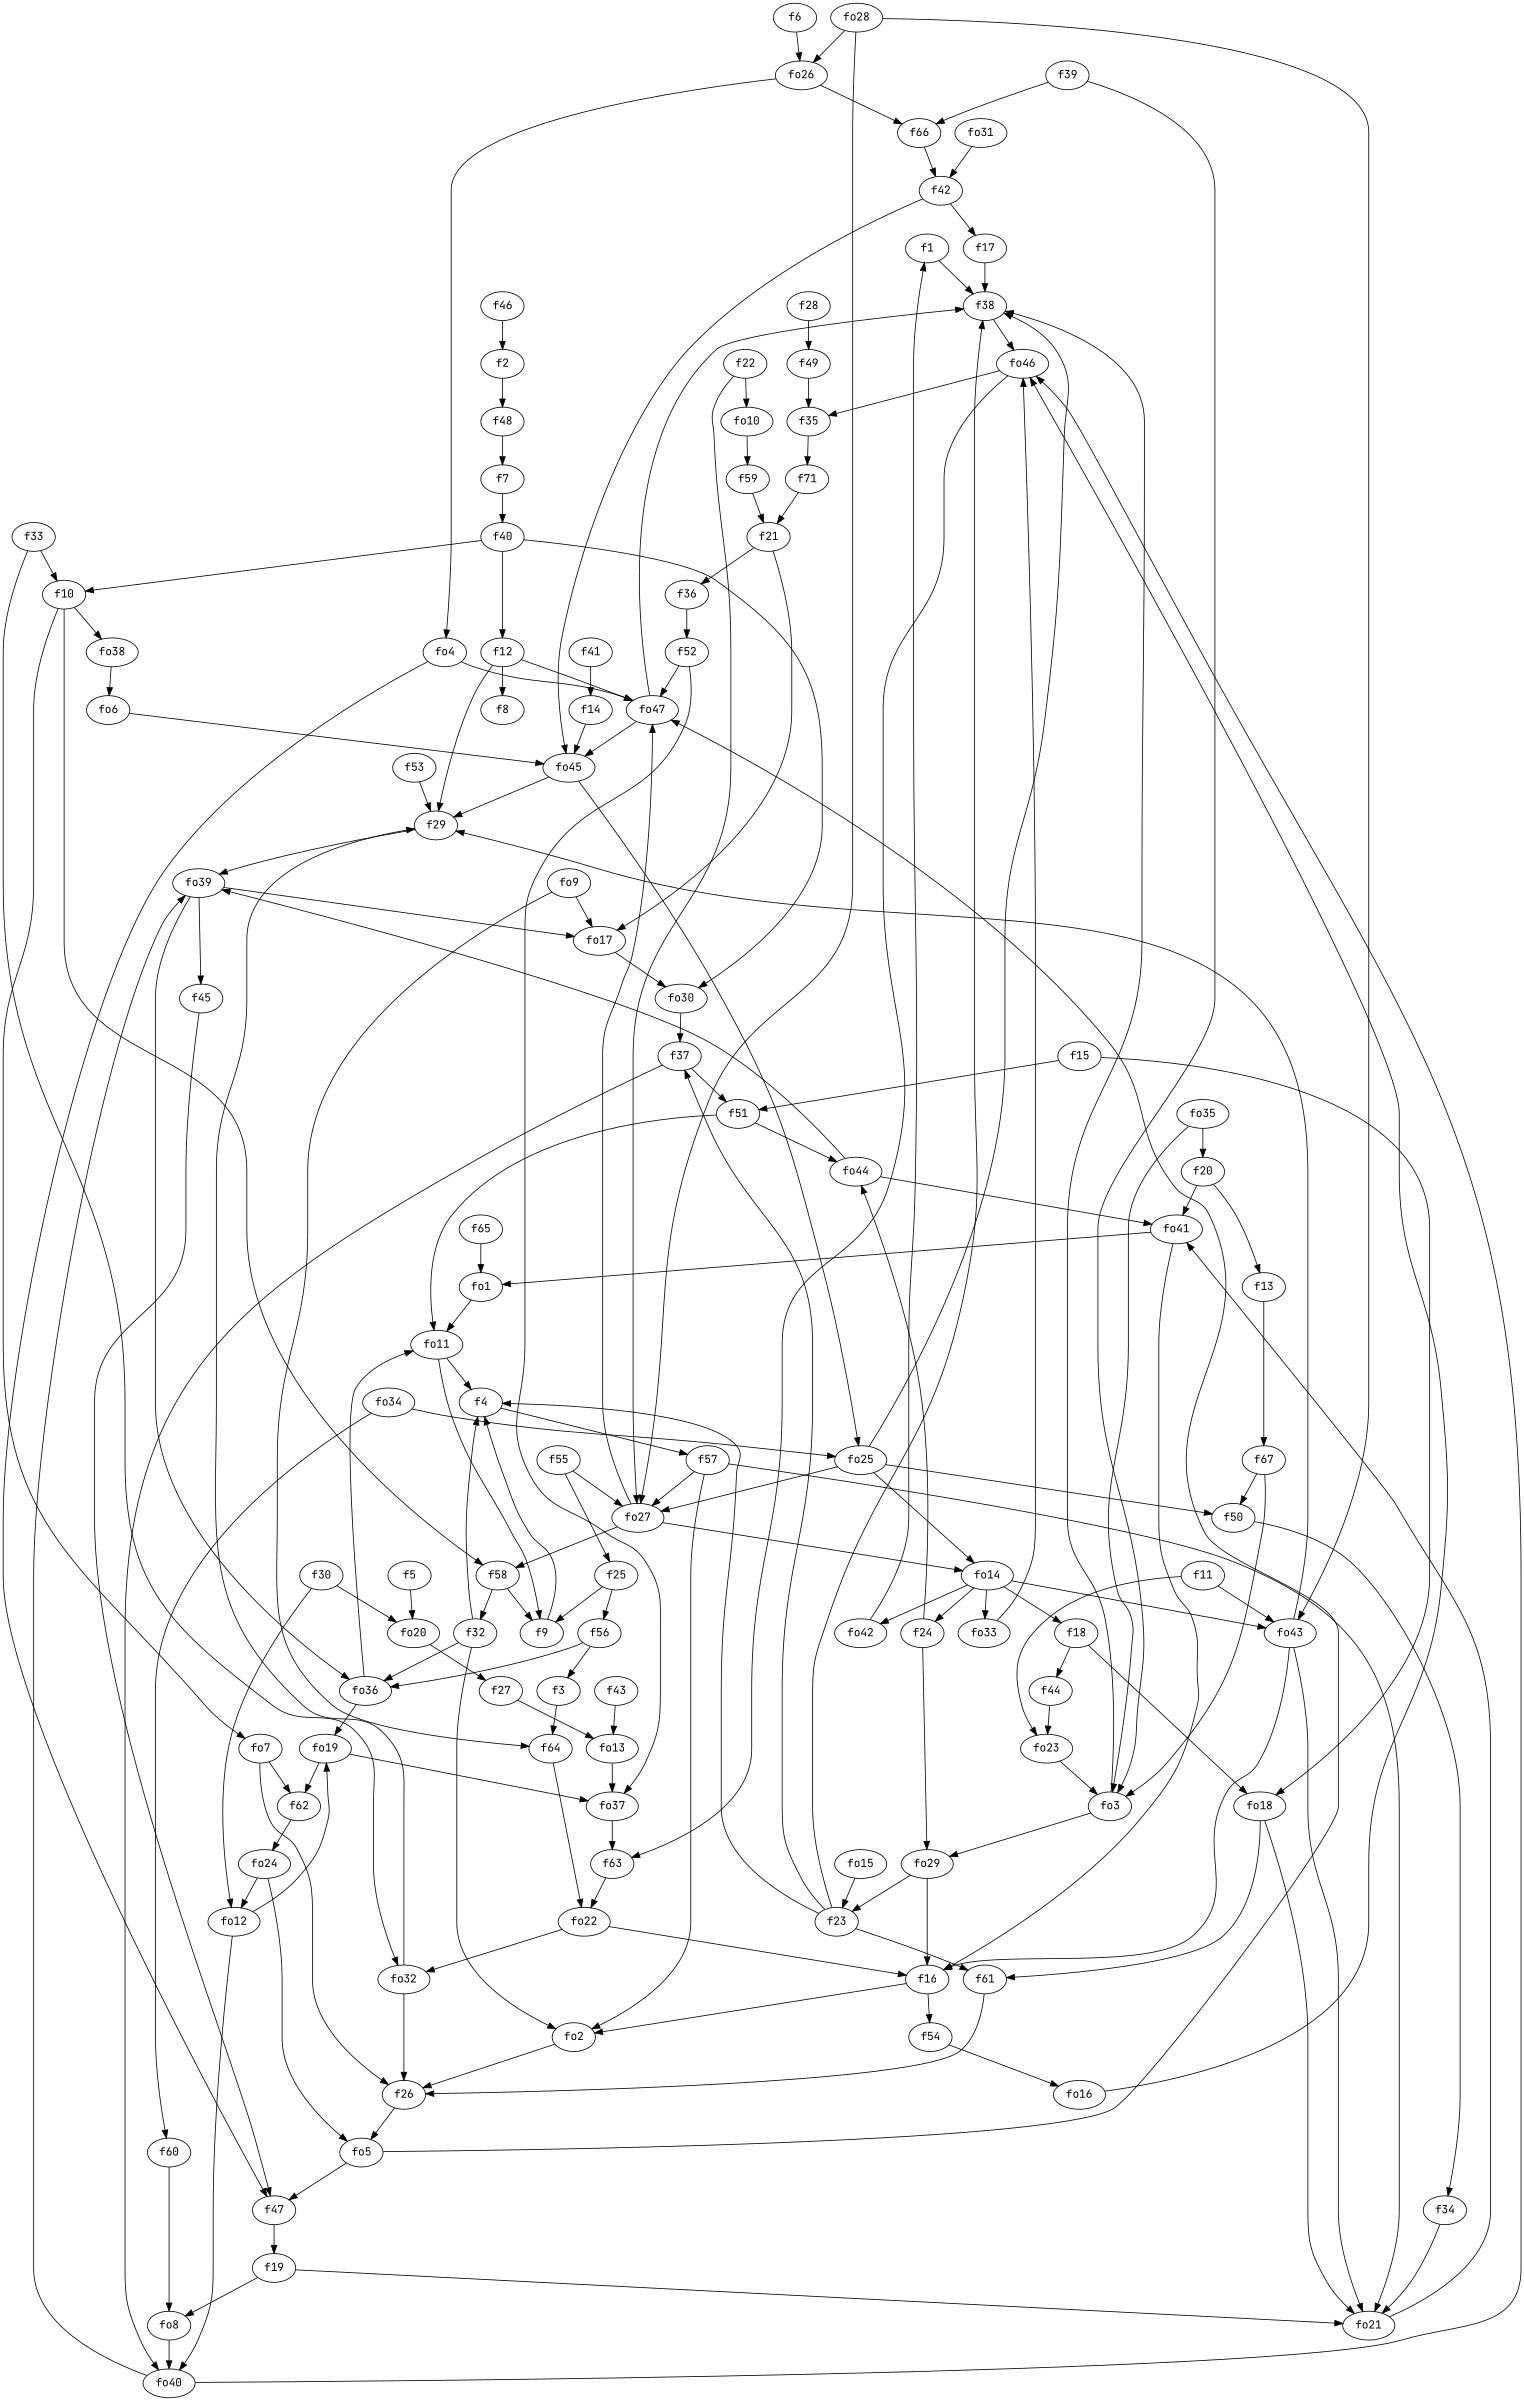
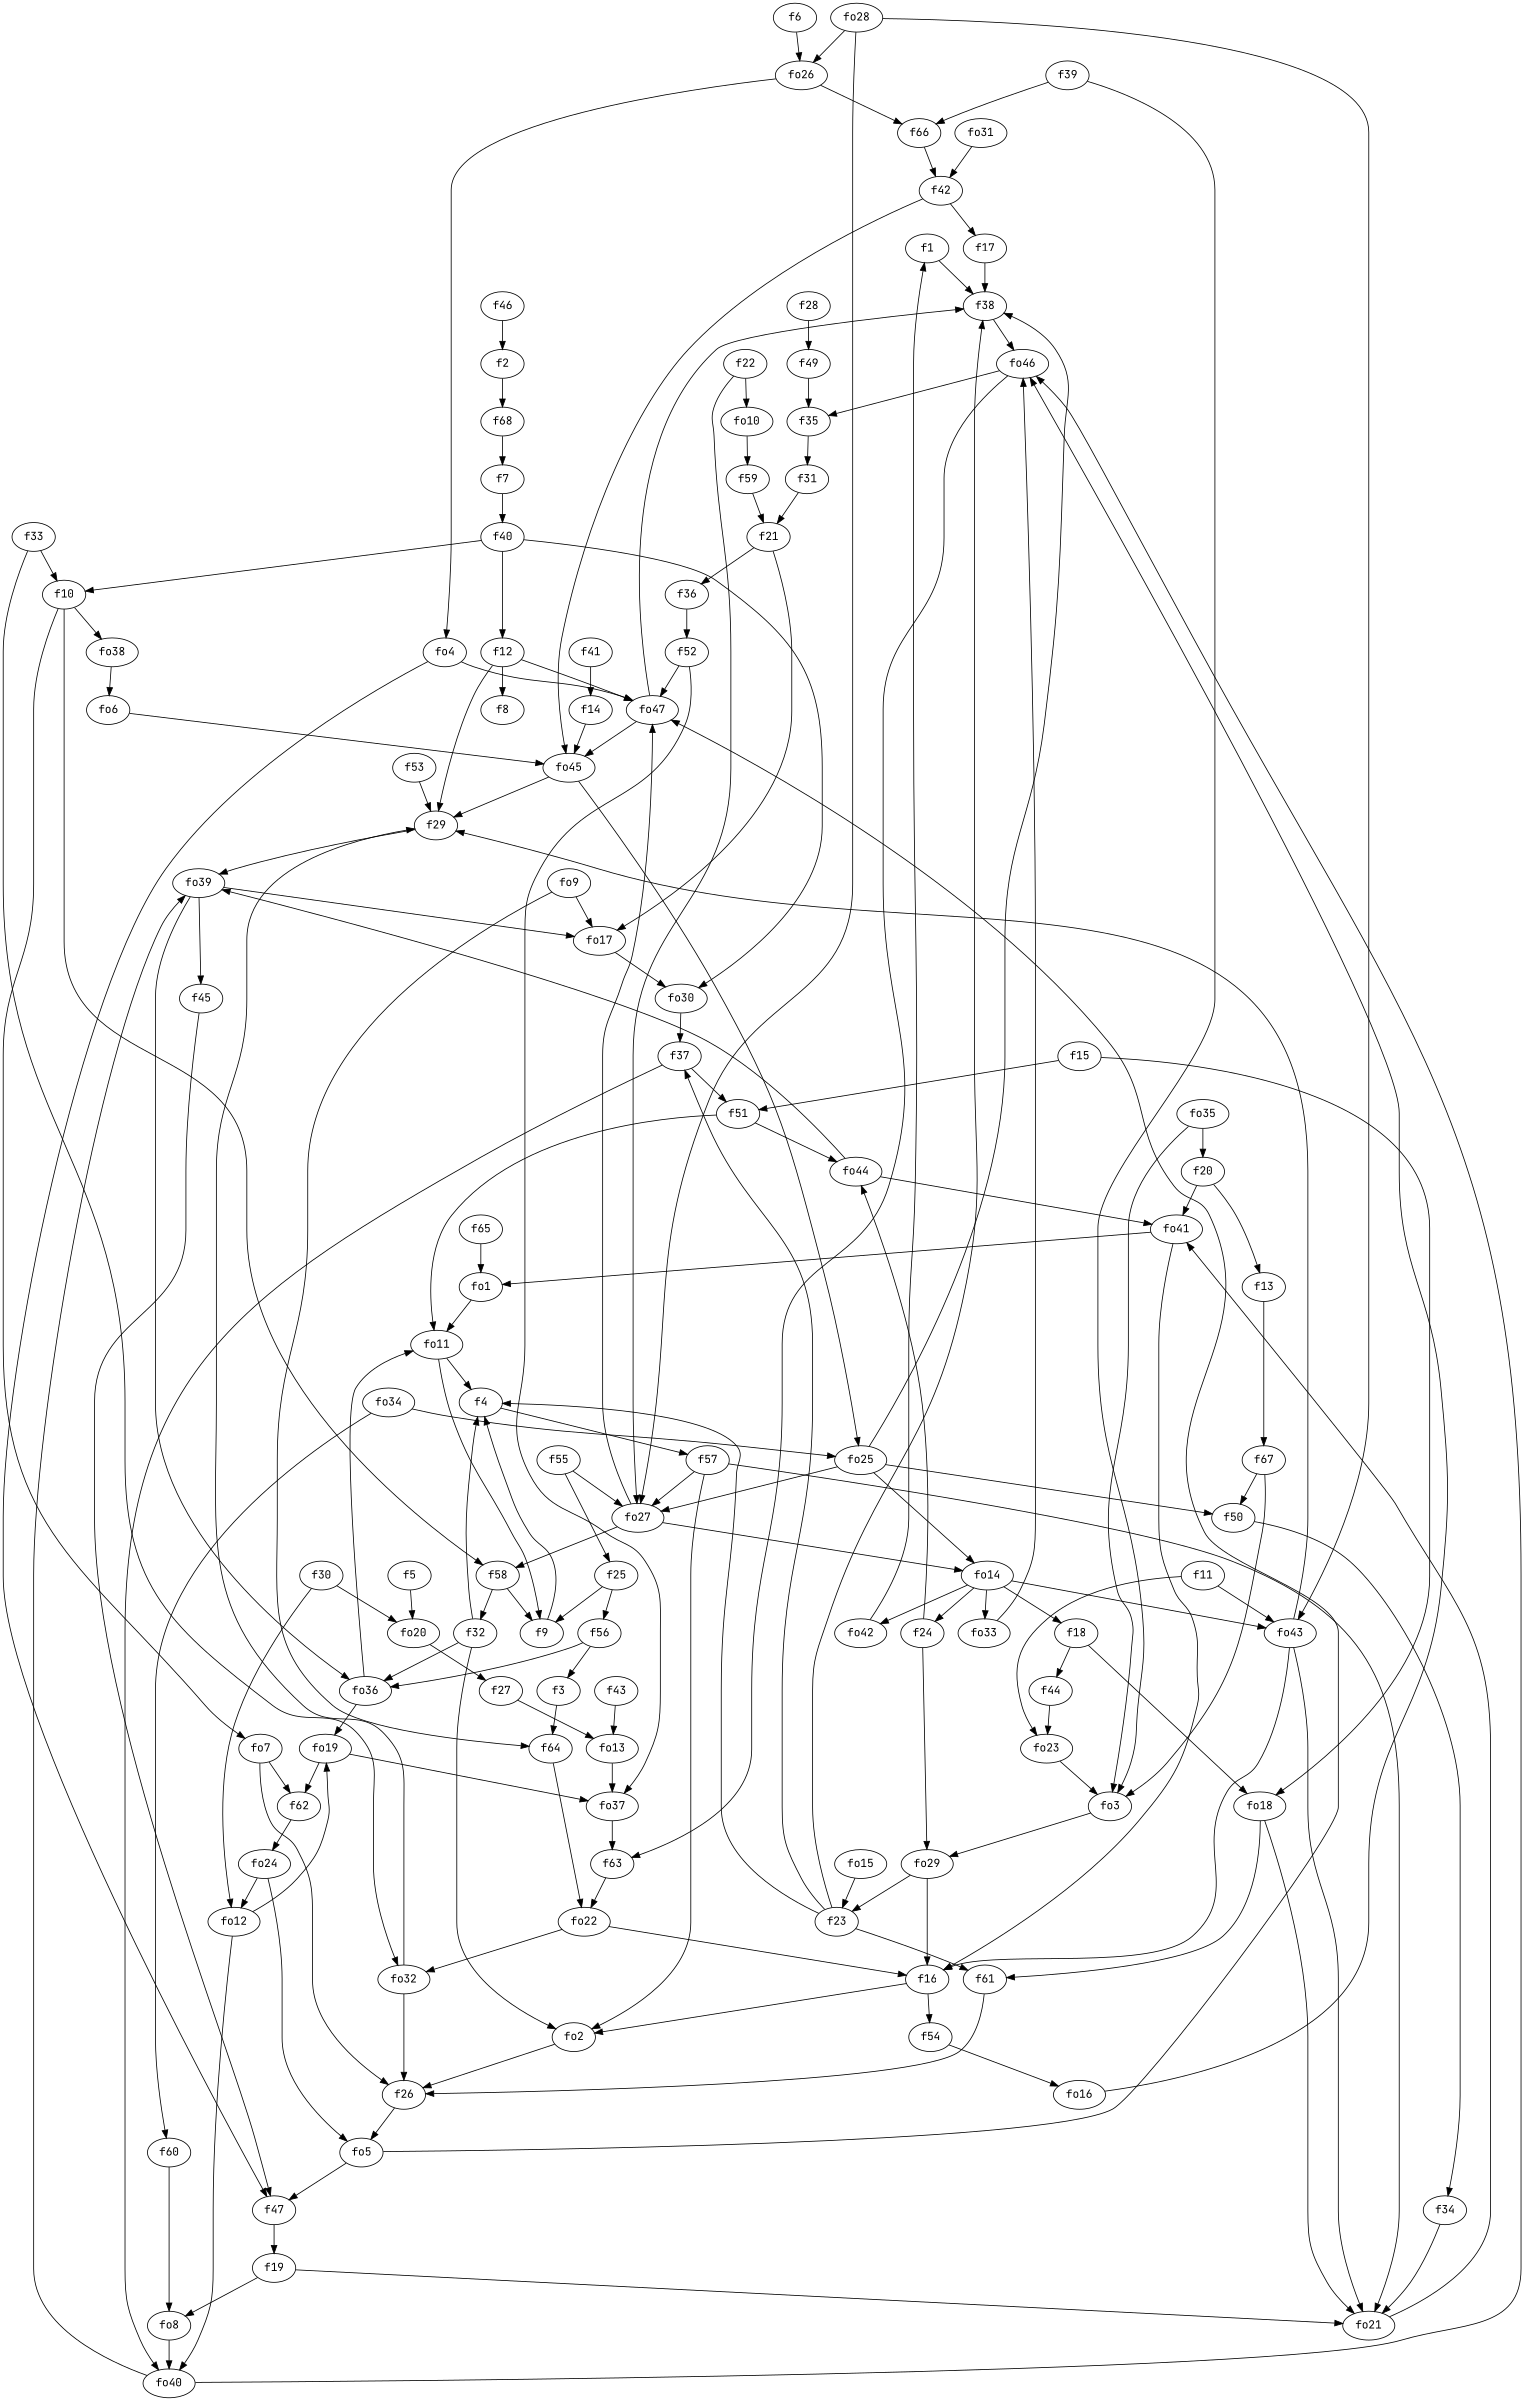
(502, 422) -> (502, 422)
(807, 479) -> (807, 479)
(1130, 1025) -> none
